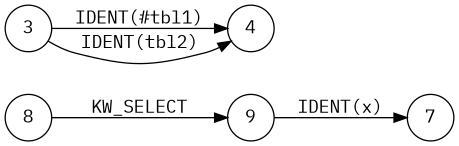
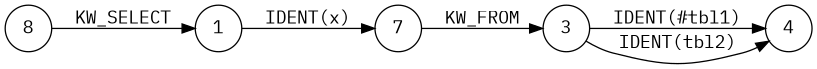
none -> (476, 28)
(251, 118) -> (219, 28)
